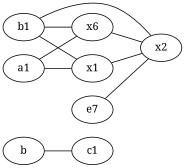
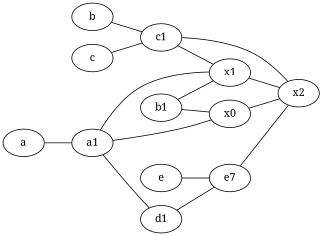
(100, 4) -> (240, 48)
(92, 27) -> (230, 114)
none -> (196, 55)
none -> (92, 58)
none -> (24, 143)
none -> (161, 178)
none -> (161, 219)
